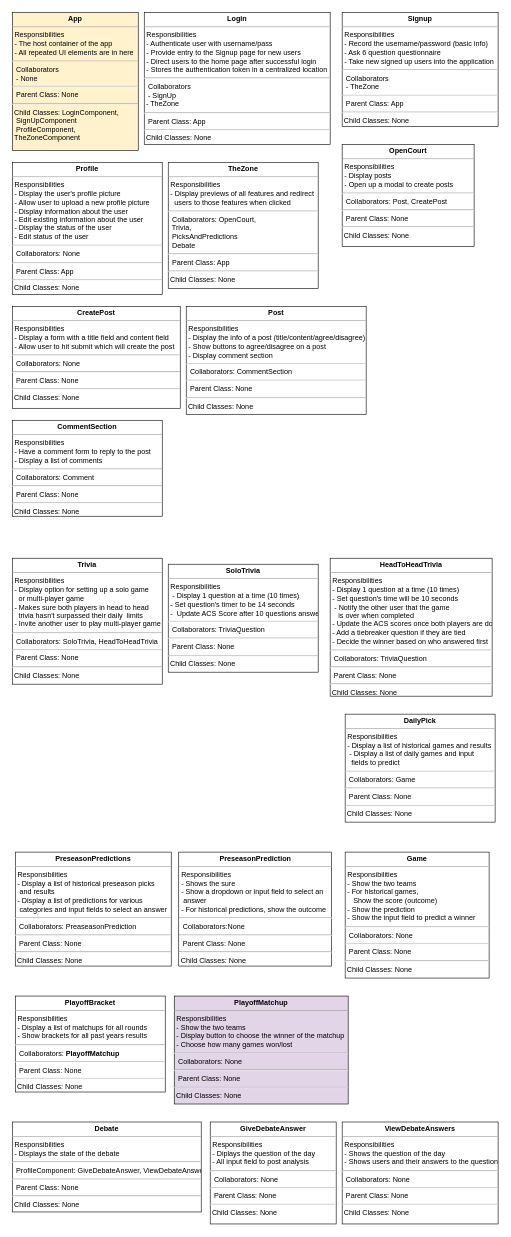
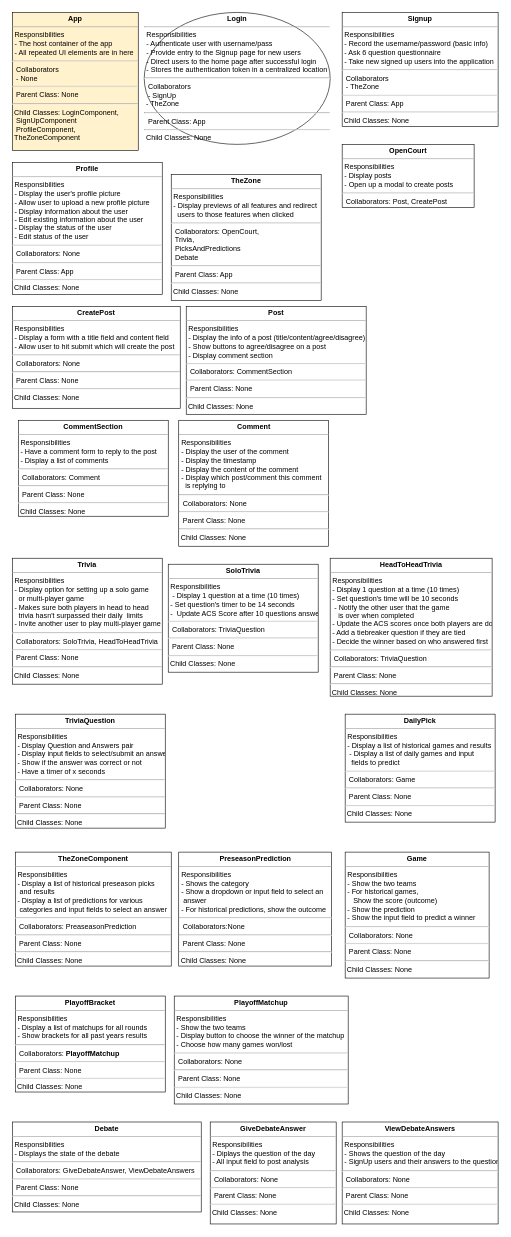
(237, 78) -> (237, 78)
(408, 195) -> (408, 176)
(243, 225) -> (246, 237)
(87, 468) -> (93, 468)
none -> (254, 483)
none -> (90, 771)
(99, 891) -> (99, 891)
(262, 891) -> (262, 891)
(261, 1050) -> (261, 1050)
(112, 1148) -> (106, 1148)
(428, 1153) -> (429, 1153)
